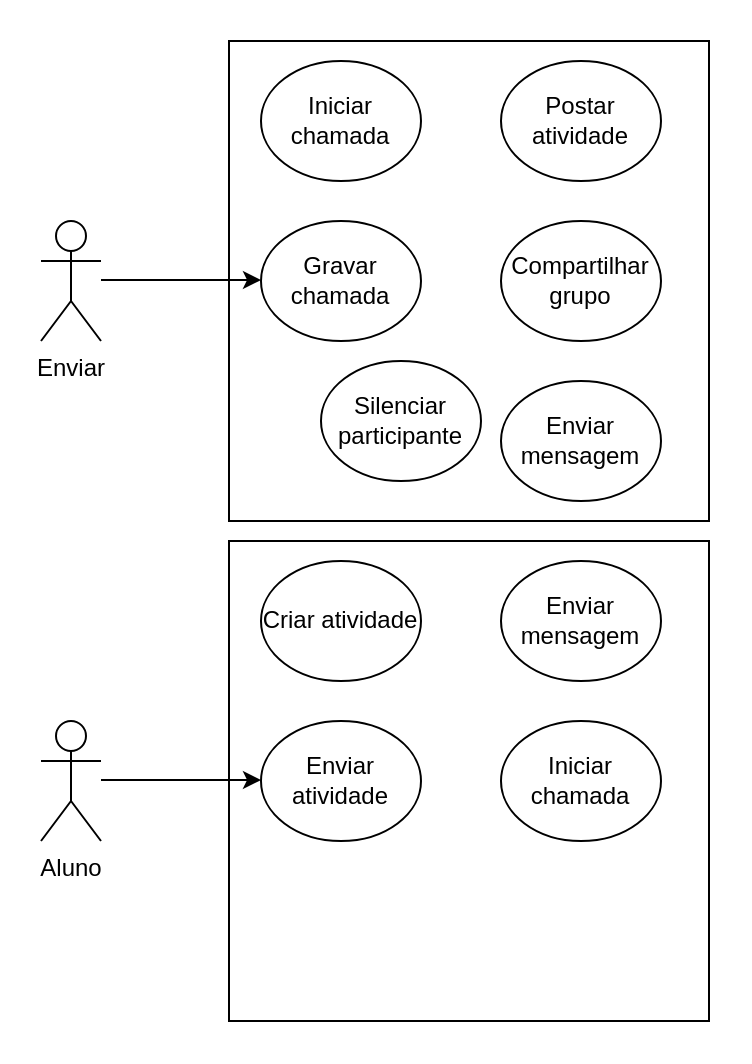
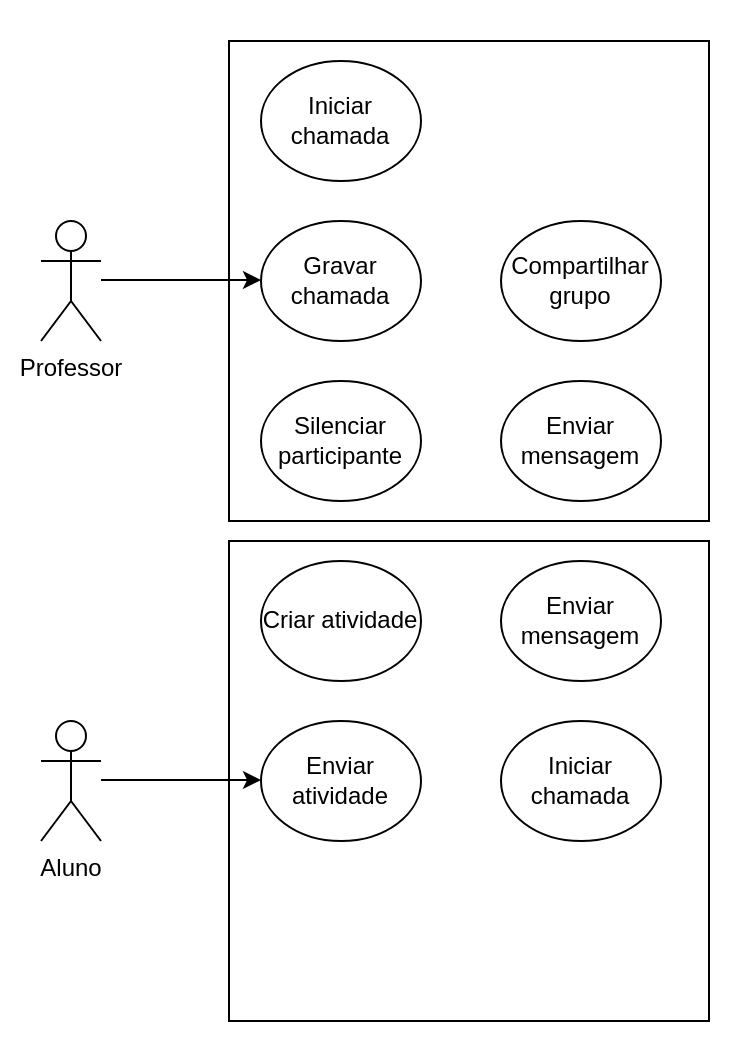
(581, 121) -> none
(72, 369) -> (72, 369)
(401, 421) -> (341, 441)
